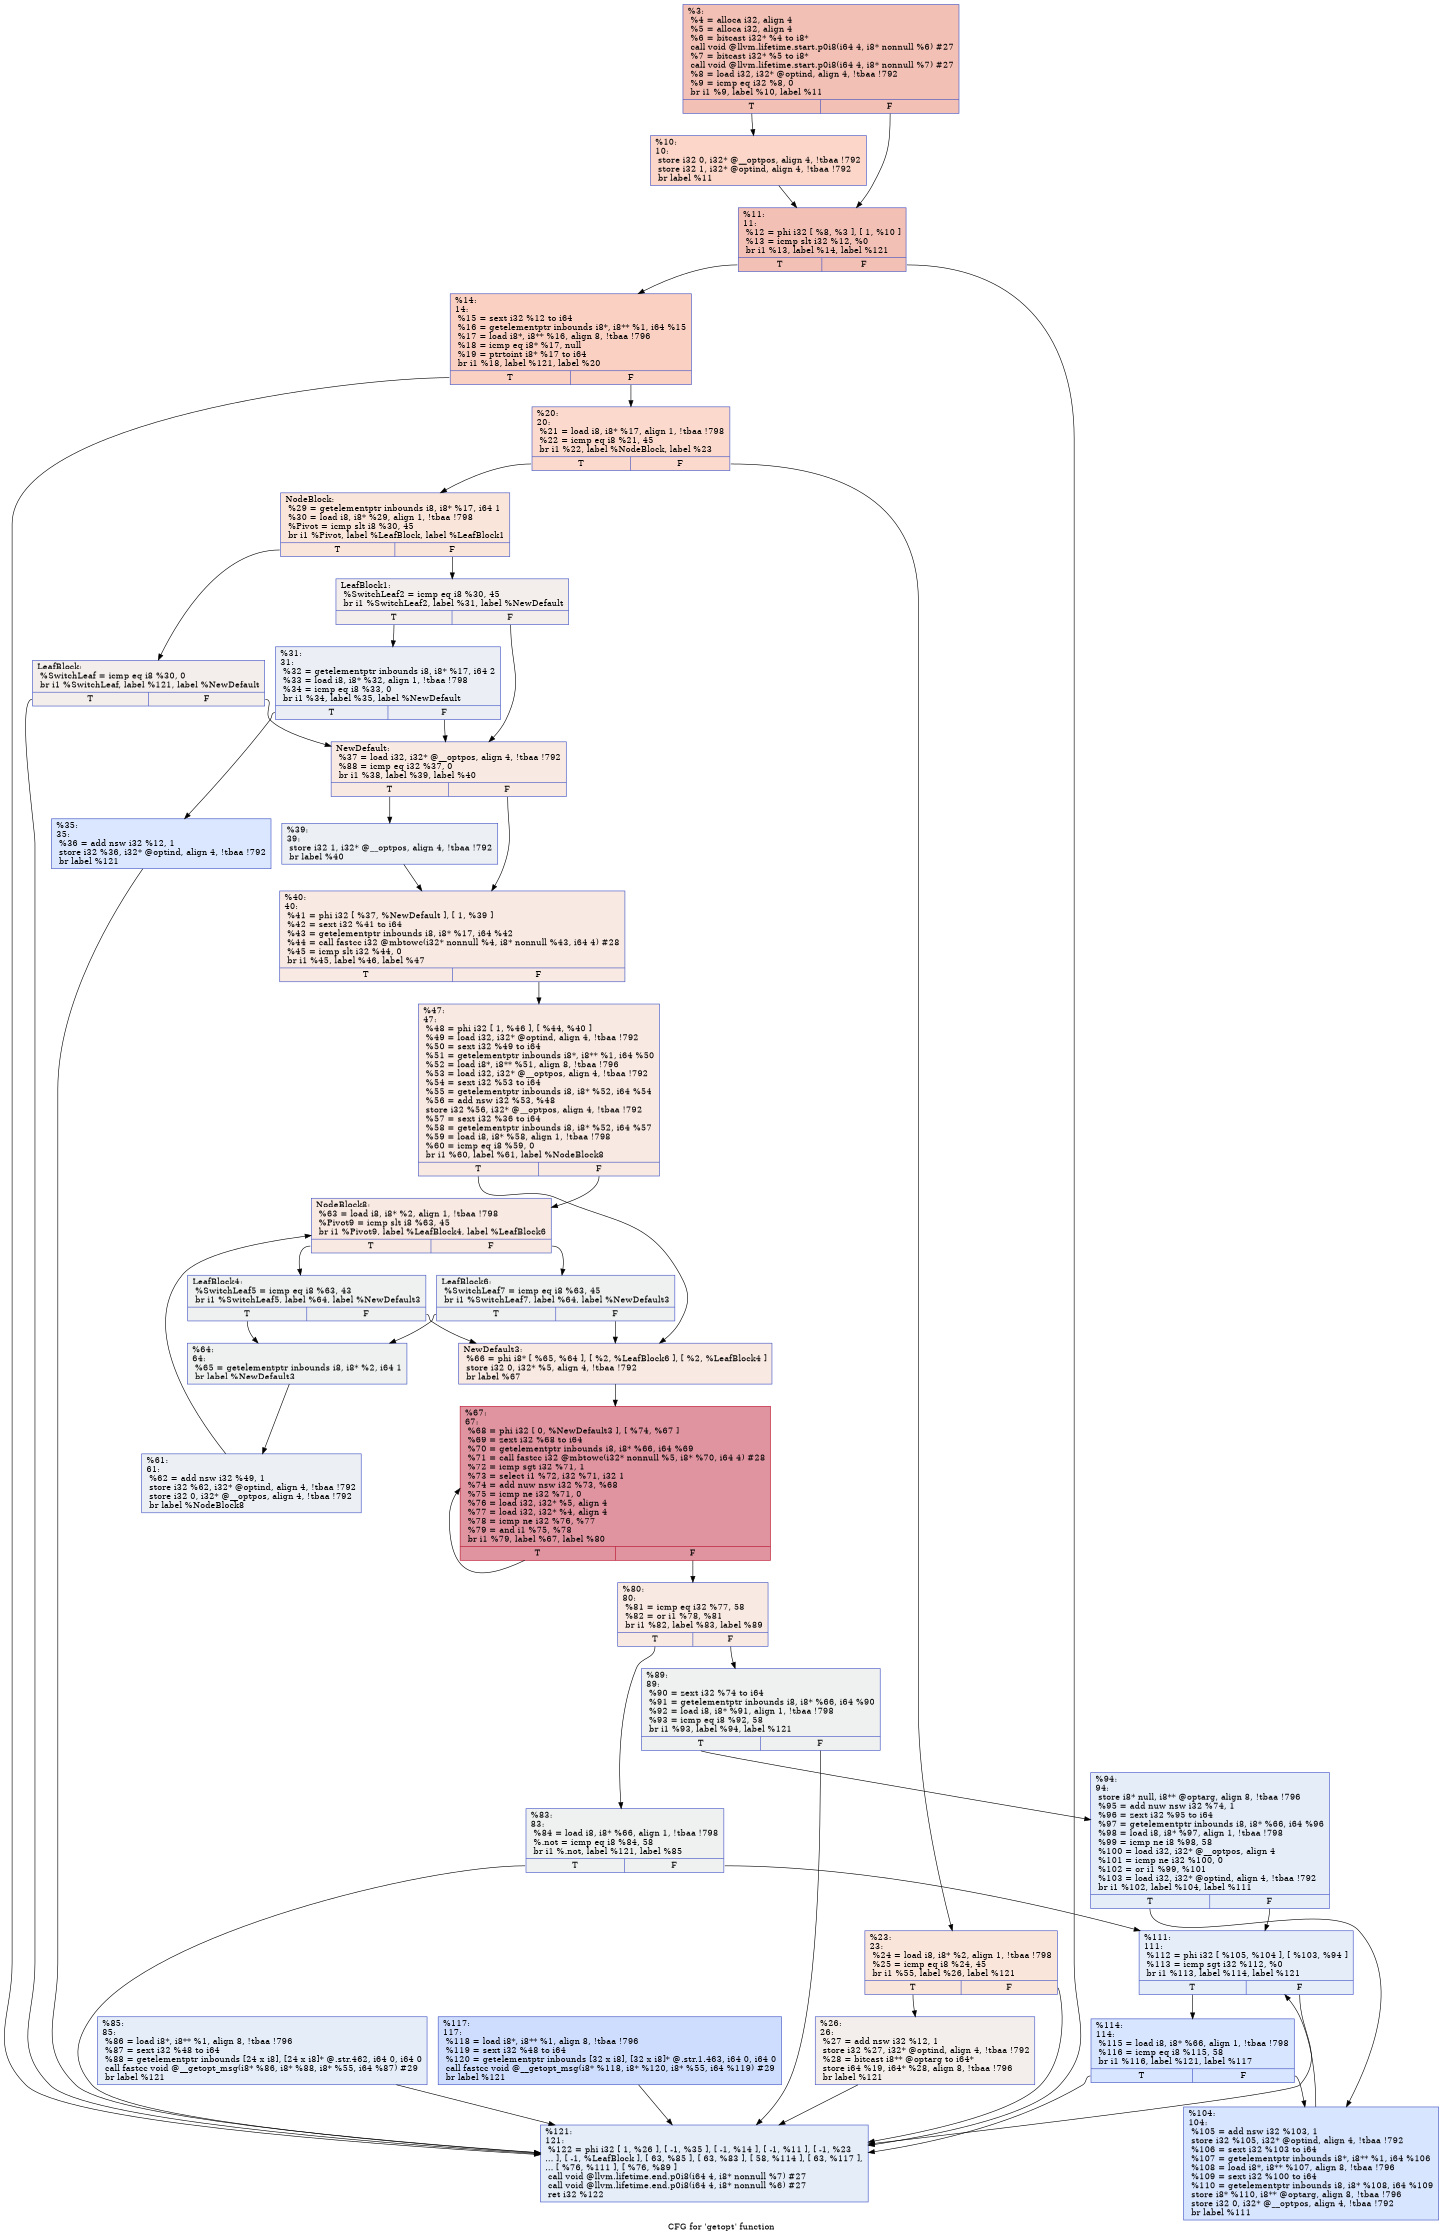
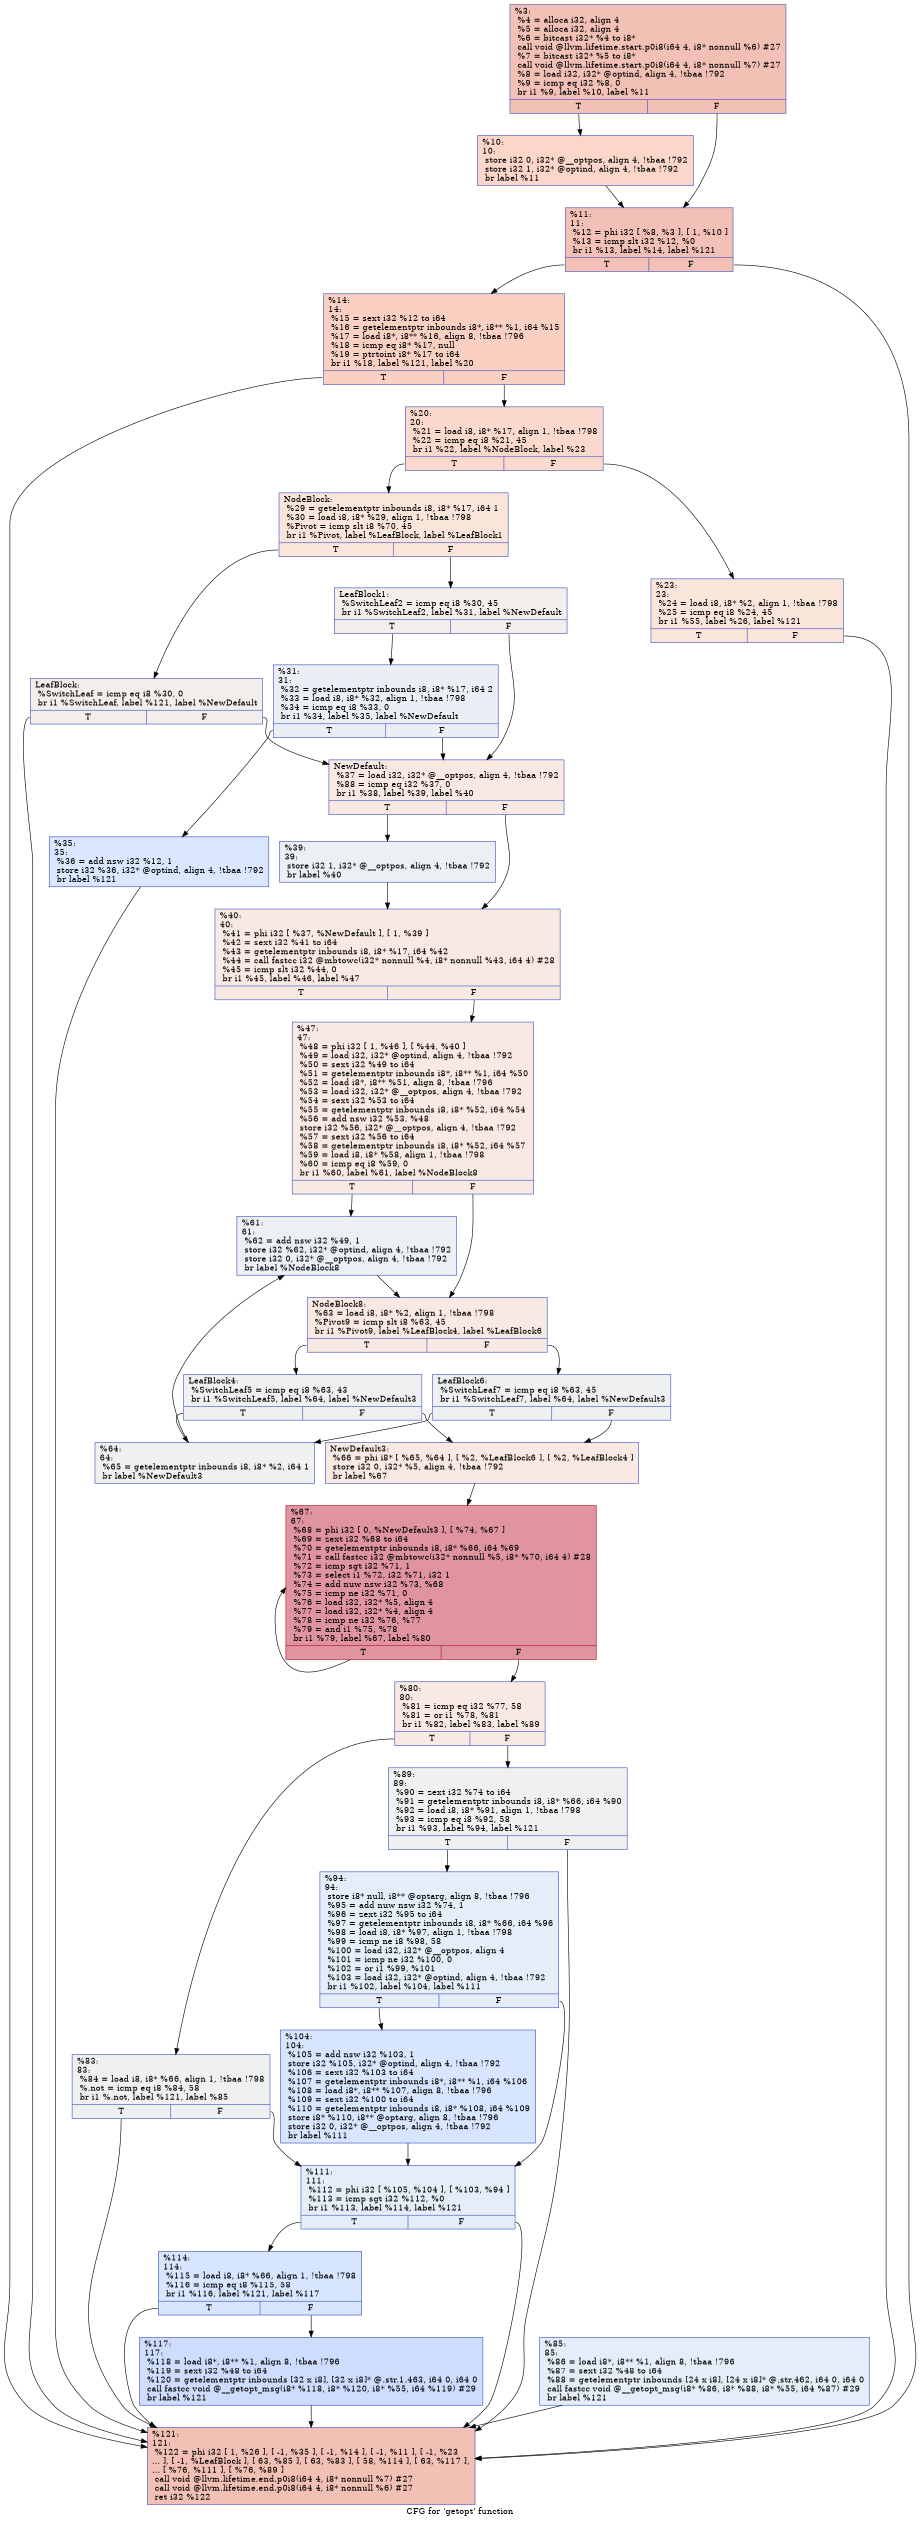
(350, 527) -> (348, 527)
(482, 1119) -> (356, 1137)
(619, 1221) -> (352, 1202)
(673, 1616) -> (450, 1715)
(925, 2051) -> none
(1301, 2089) -> (311, 2323)
(704, 2163) -> (311, 2466)
